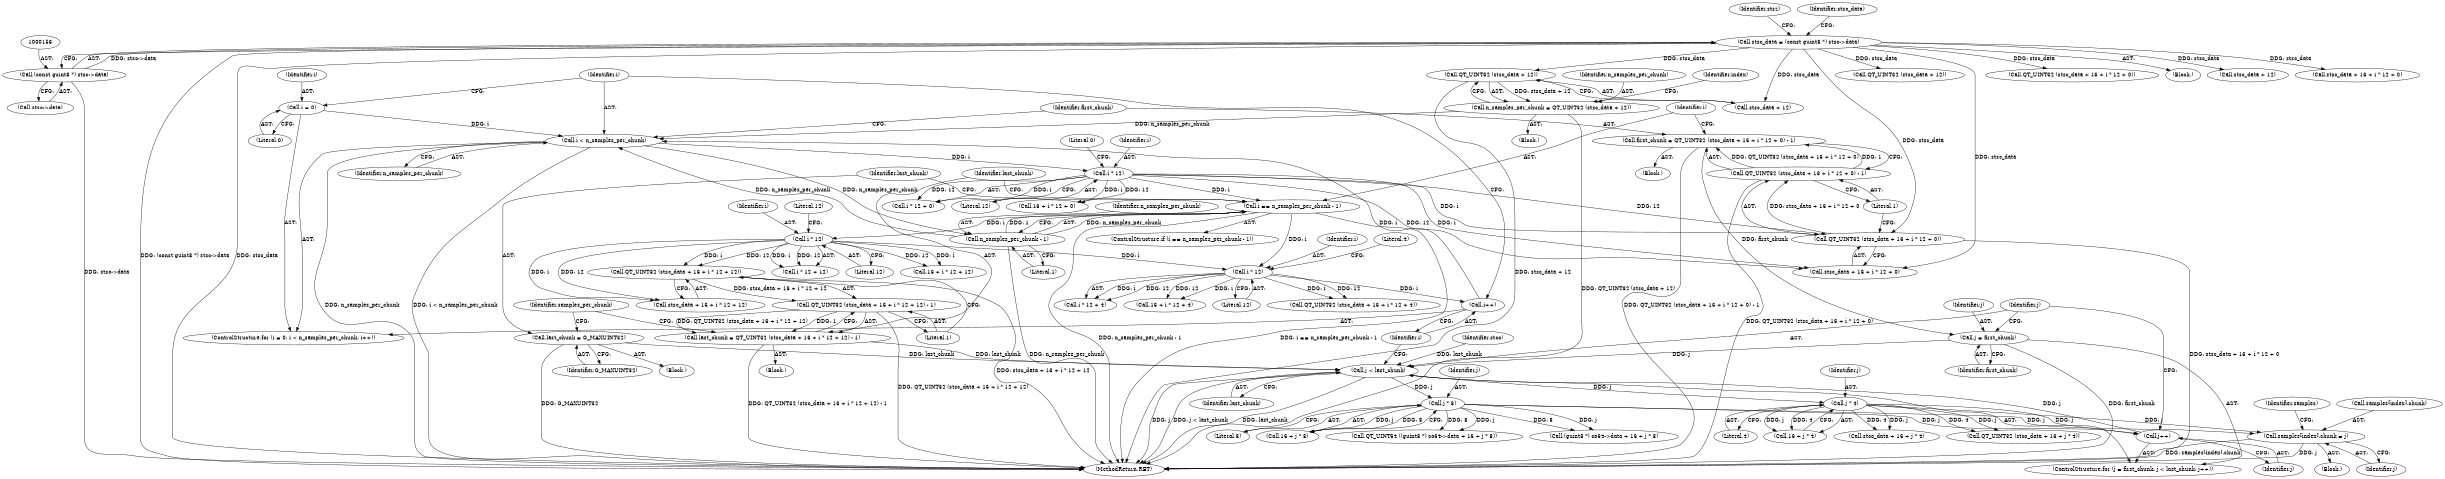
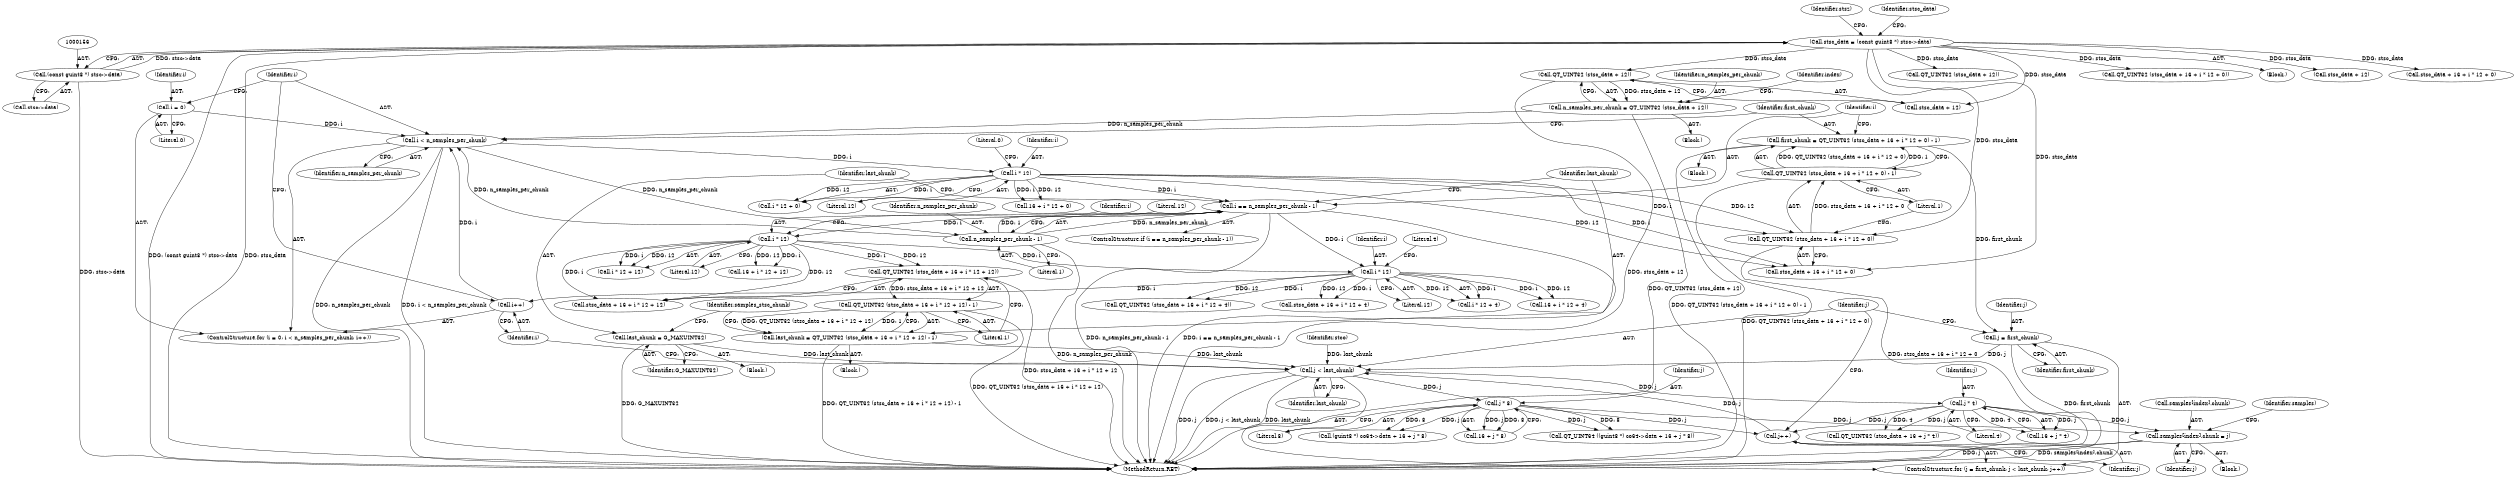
(571, 305) -> (749, 305)
none -> (1324, 305)
(1887, 437) -> none
